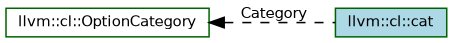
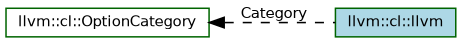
(391, 23) -> (396, 23)
